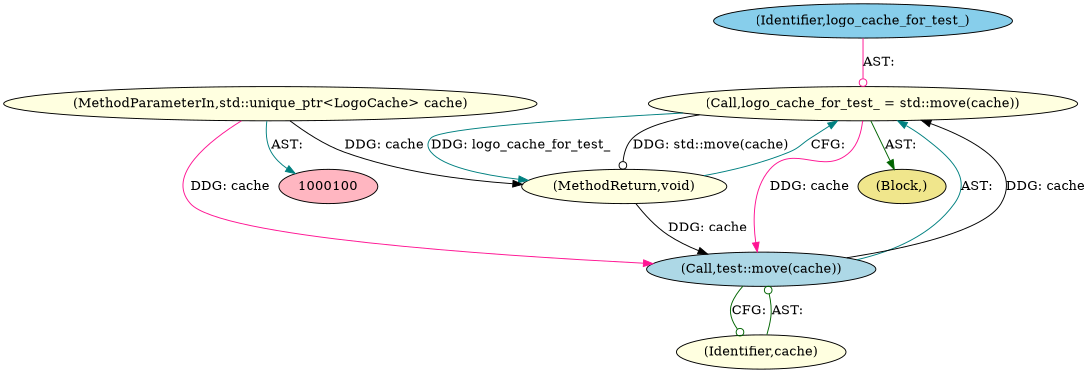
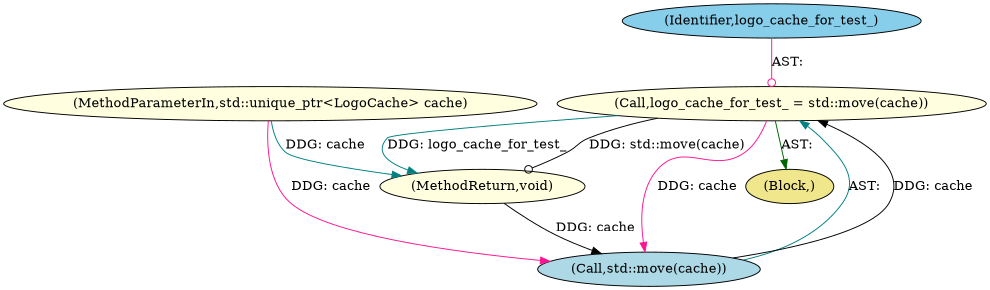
(770, 159) -> none
(397, 167) -> (321, 163)
(328, 186) -> none
(761, 269) -> (649, 269)
(761, 352) -> none
